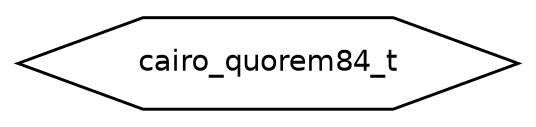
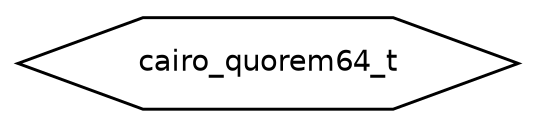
(268, 63) -> (268, 63)
